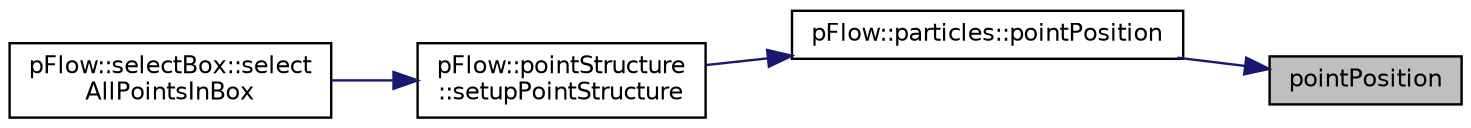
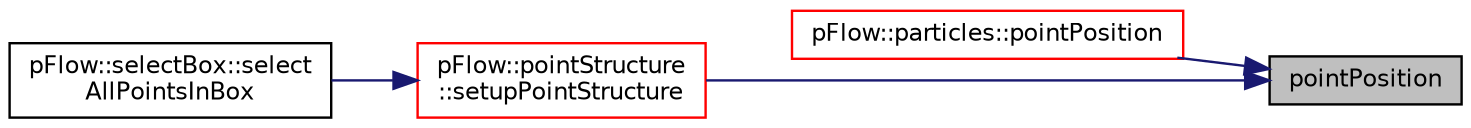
(988, 35) -> (988, 35)
(737, 62) -> (975, 80)
(562, 80) -> (562, 80)
